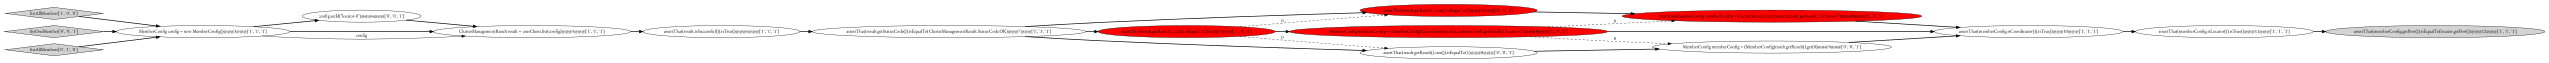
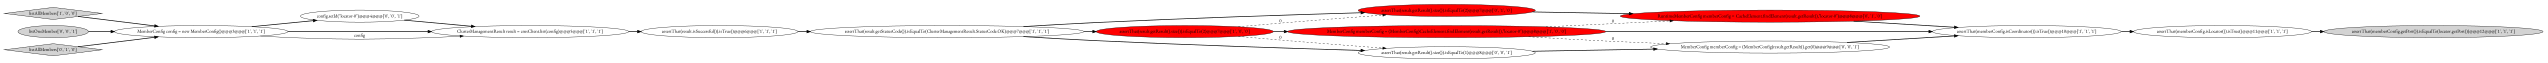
(54, 32) -> (53, 32)
